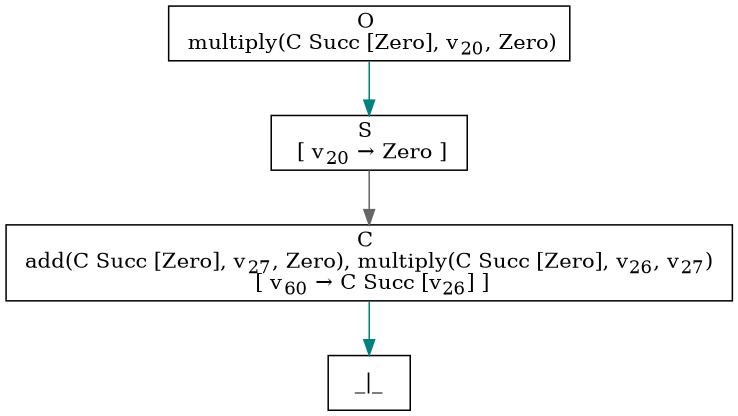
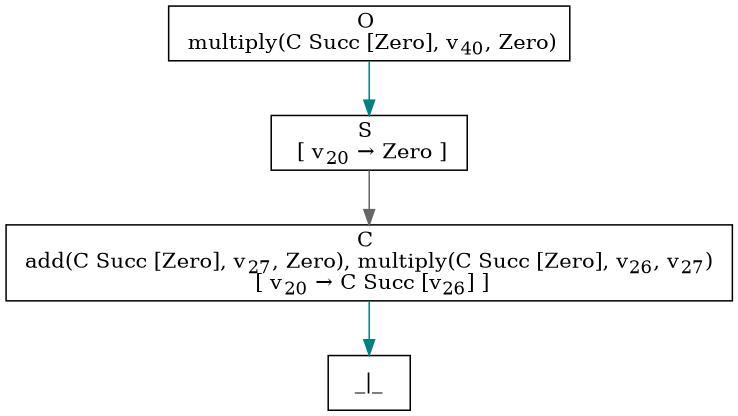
(473, 43) -> (473, 43)
(296, 283) -> (296, 283)
